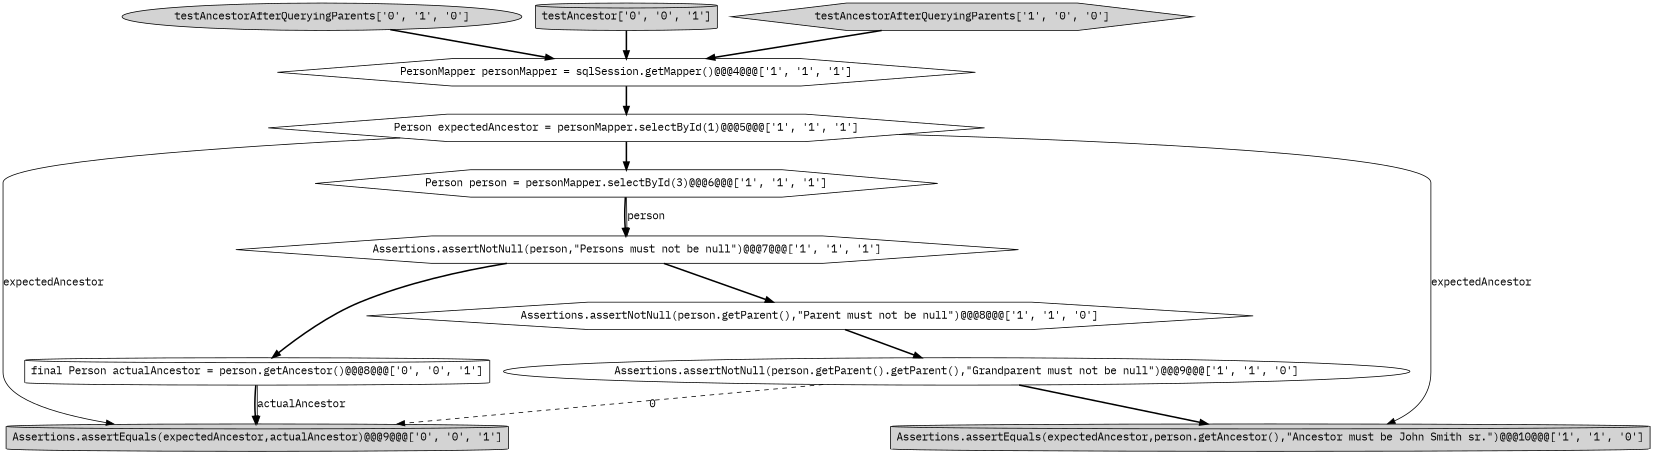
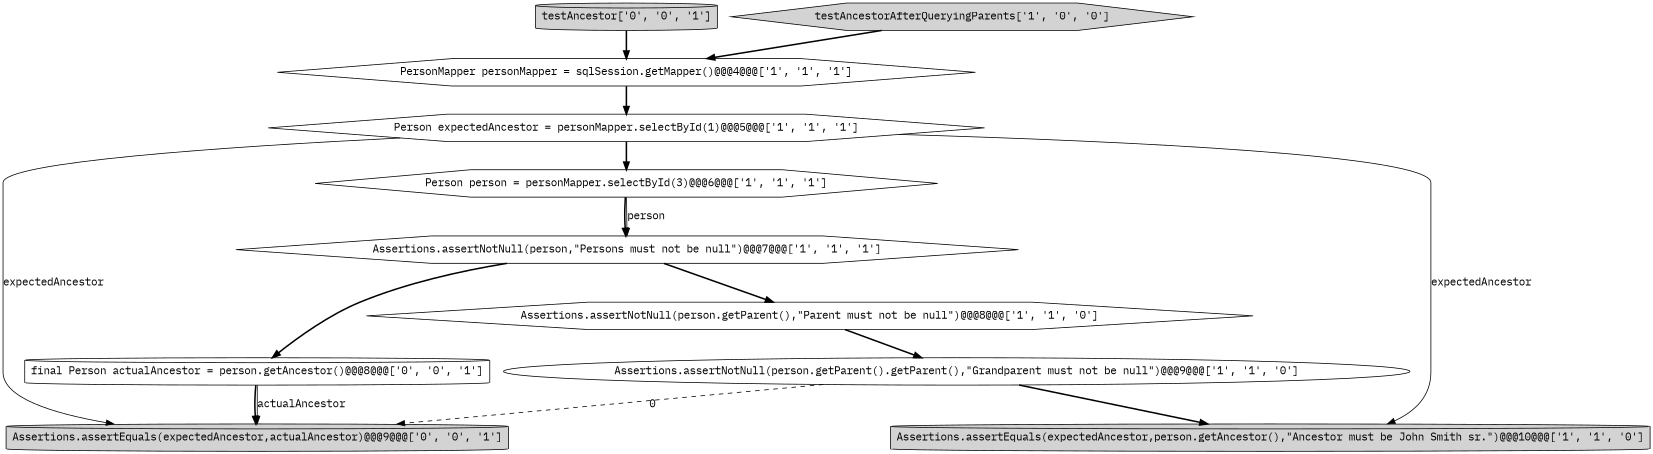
(322, 17) -> none
